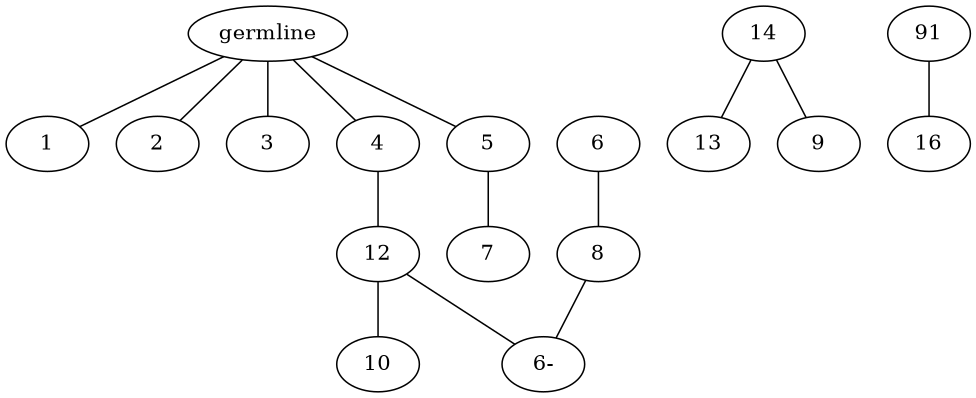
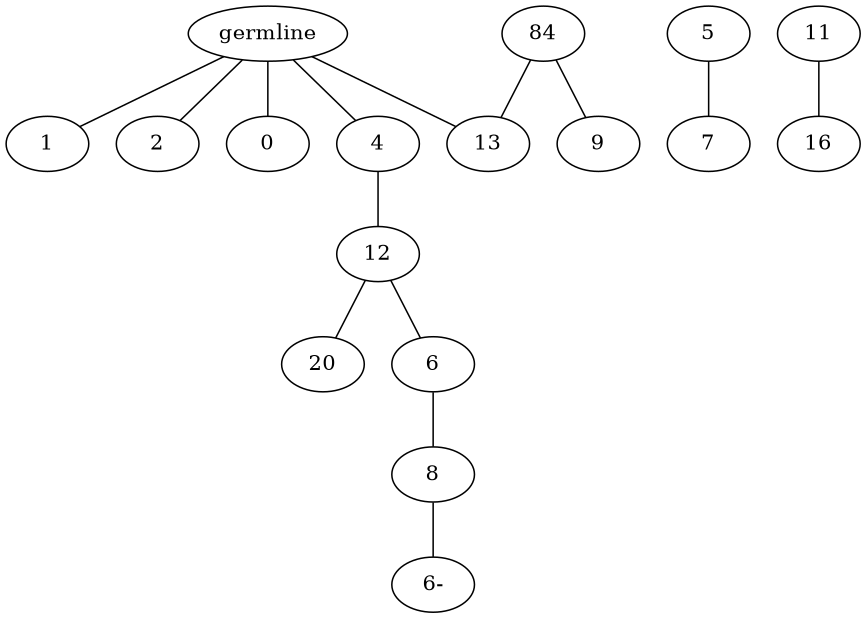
(764, 34) -> (543, 34)
(929, 34) -> (819, 34)
(384, 92) -> (384, 92)
(268, 144) -> (268, 144)
(461, 309) -> (406, 309)
(378, 364) -> (323, 364)
